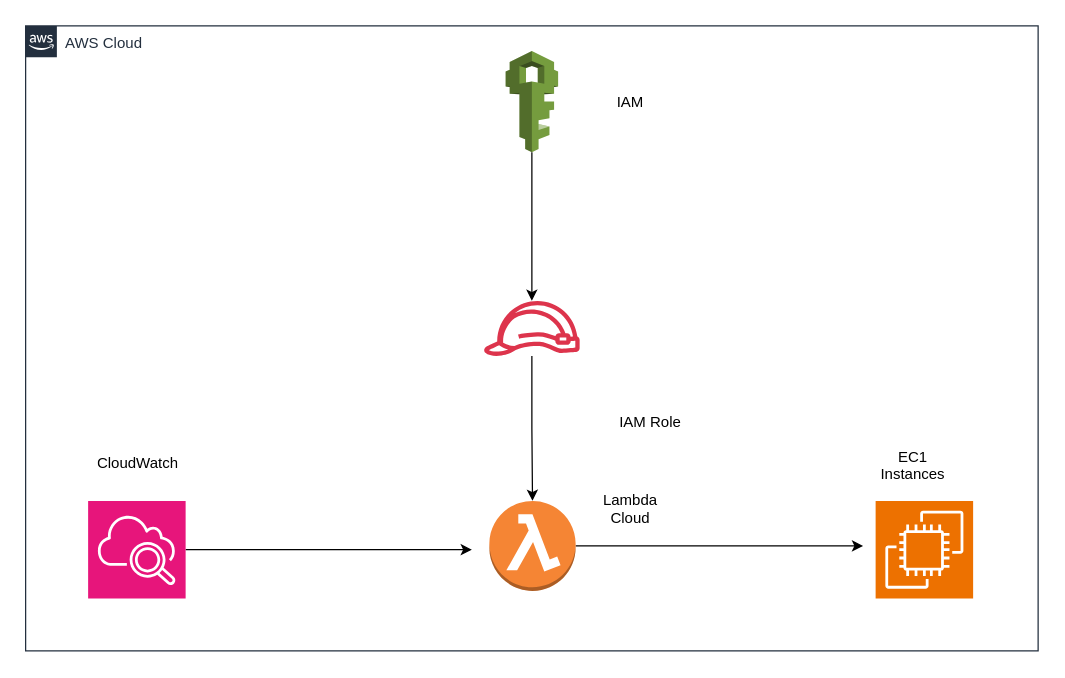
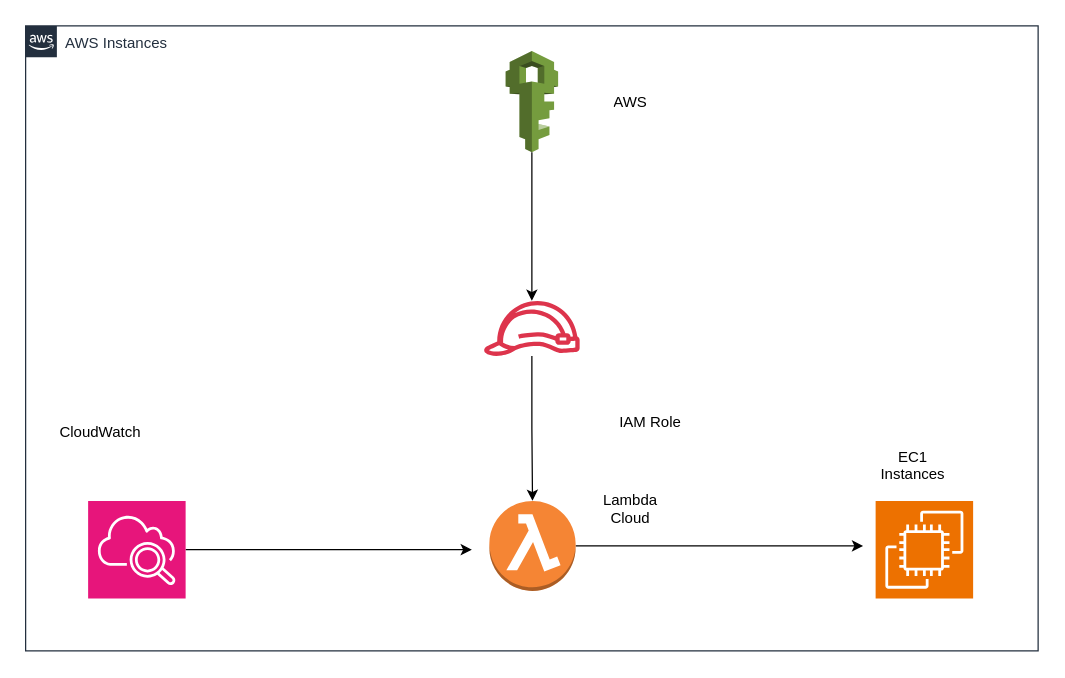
(100, 43) -> (118, 43)
(631, 102) -> (631, 102)
(138, 463) -> (101, 432)
